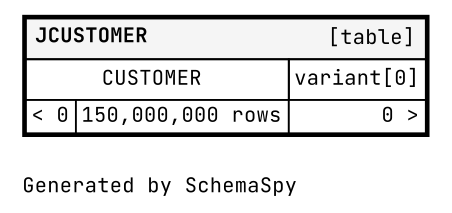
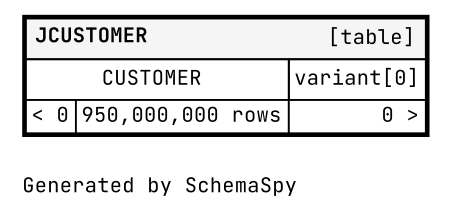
(182, 116) -> (182, 116)
